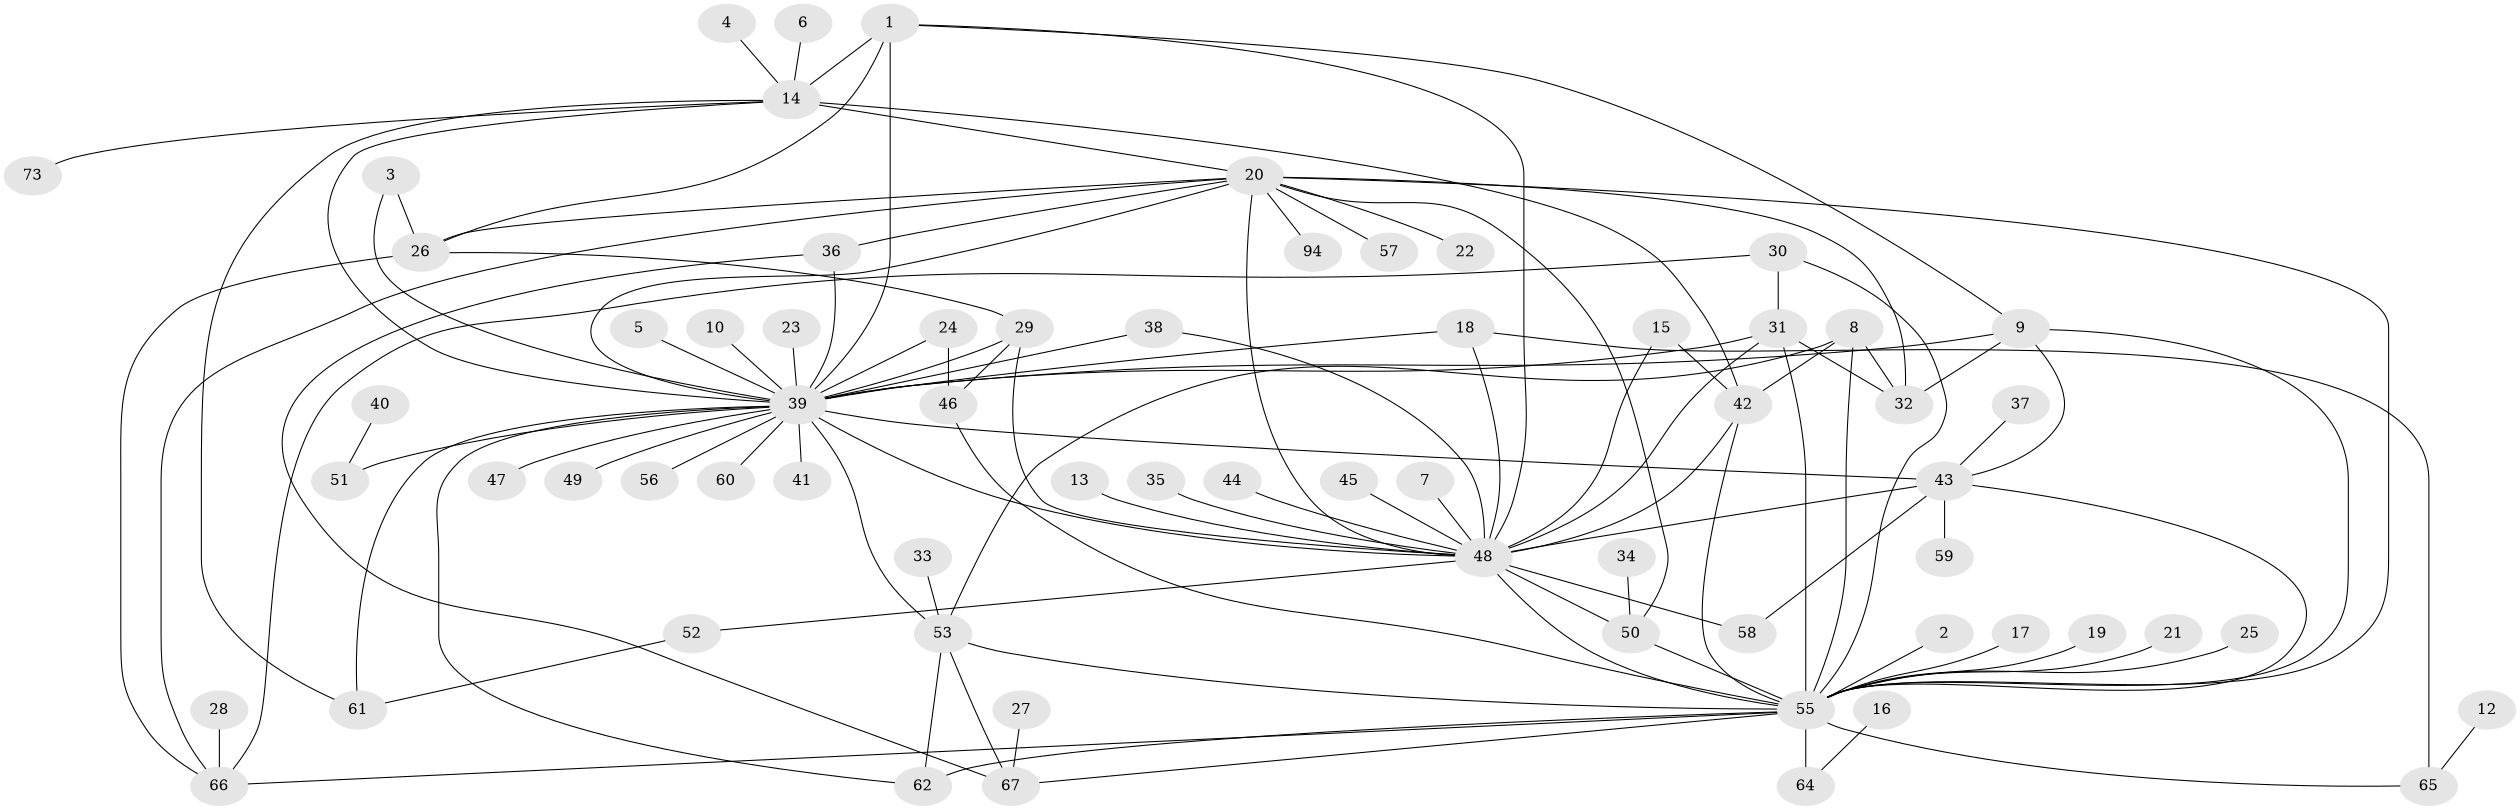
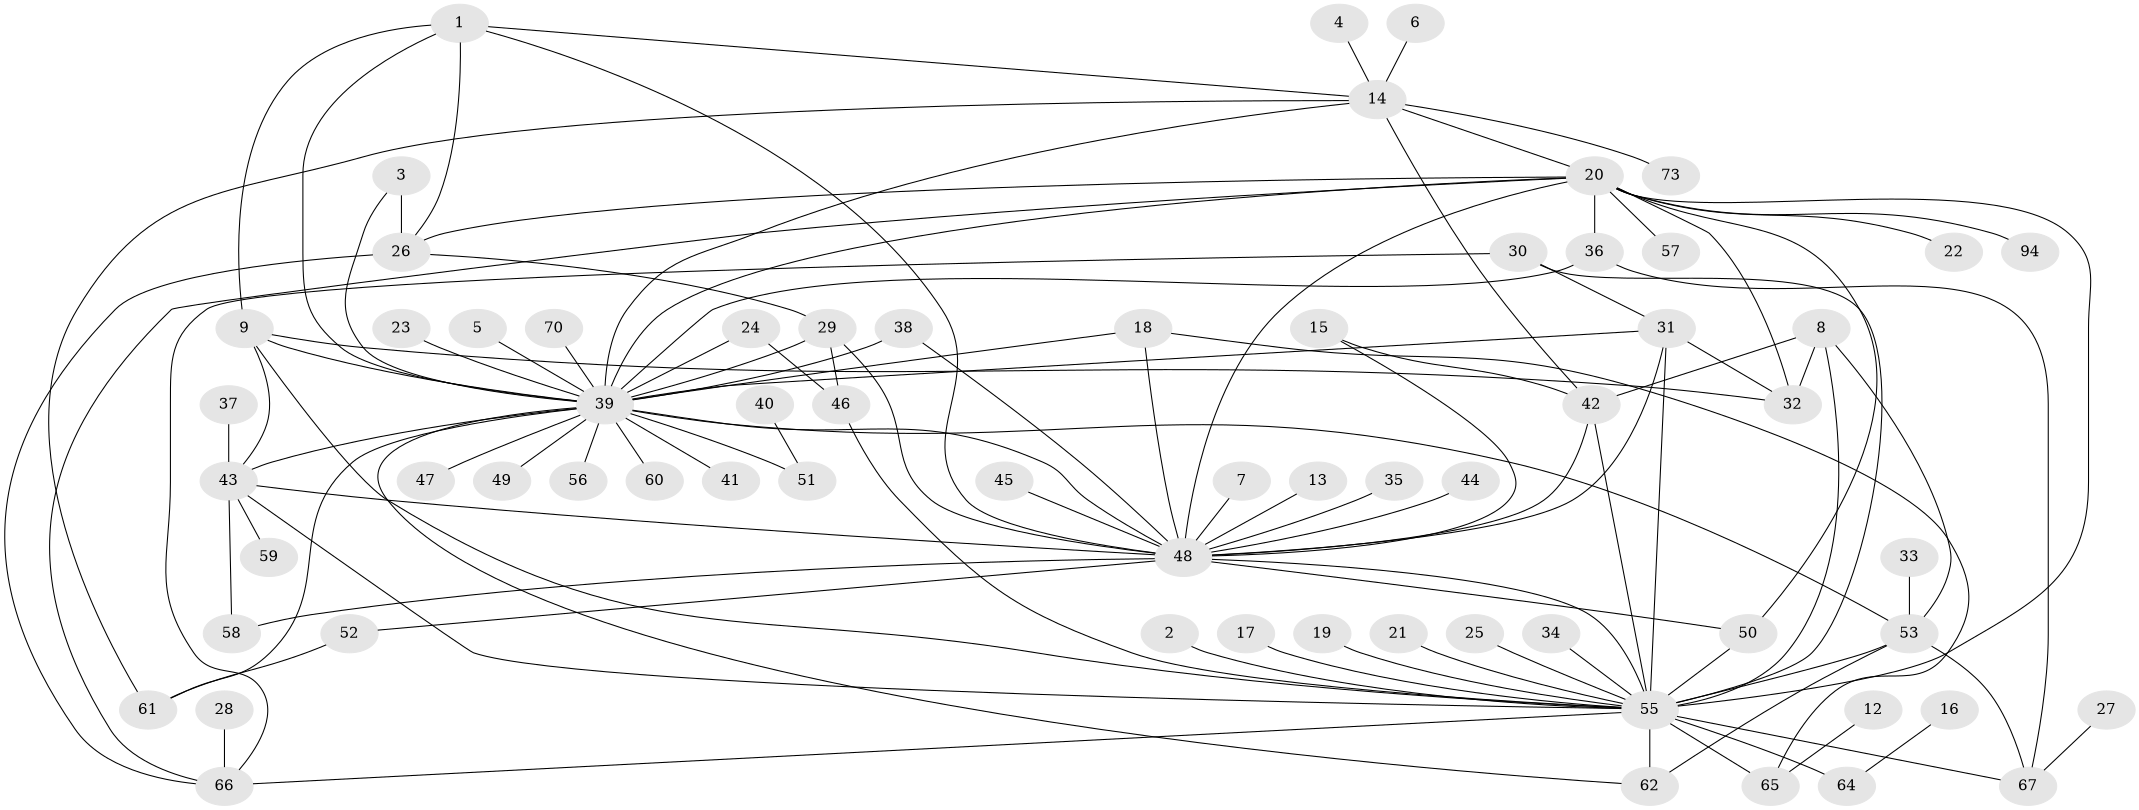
(715, 329) -> (554, 329)
(1629, 592) -> (1601, 672)
